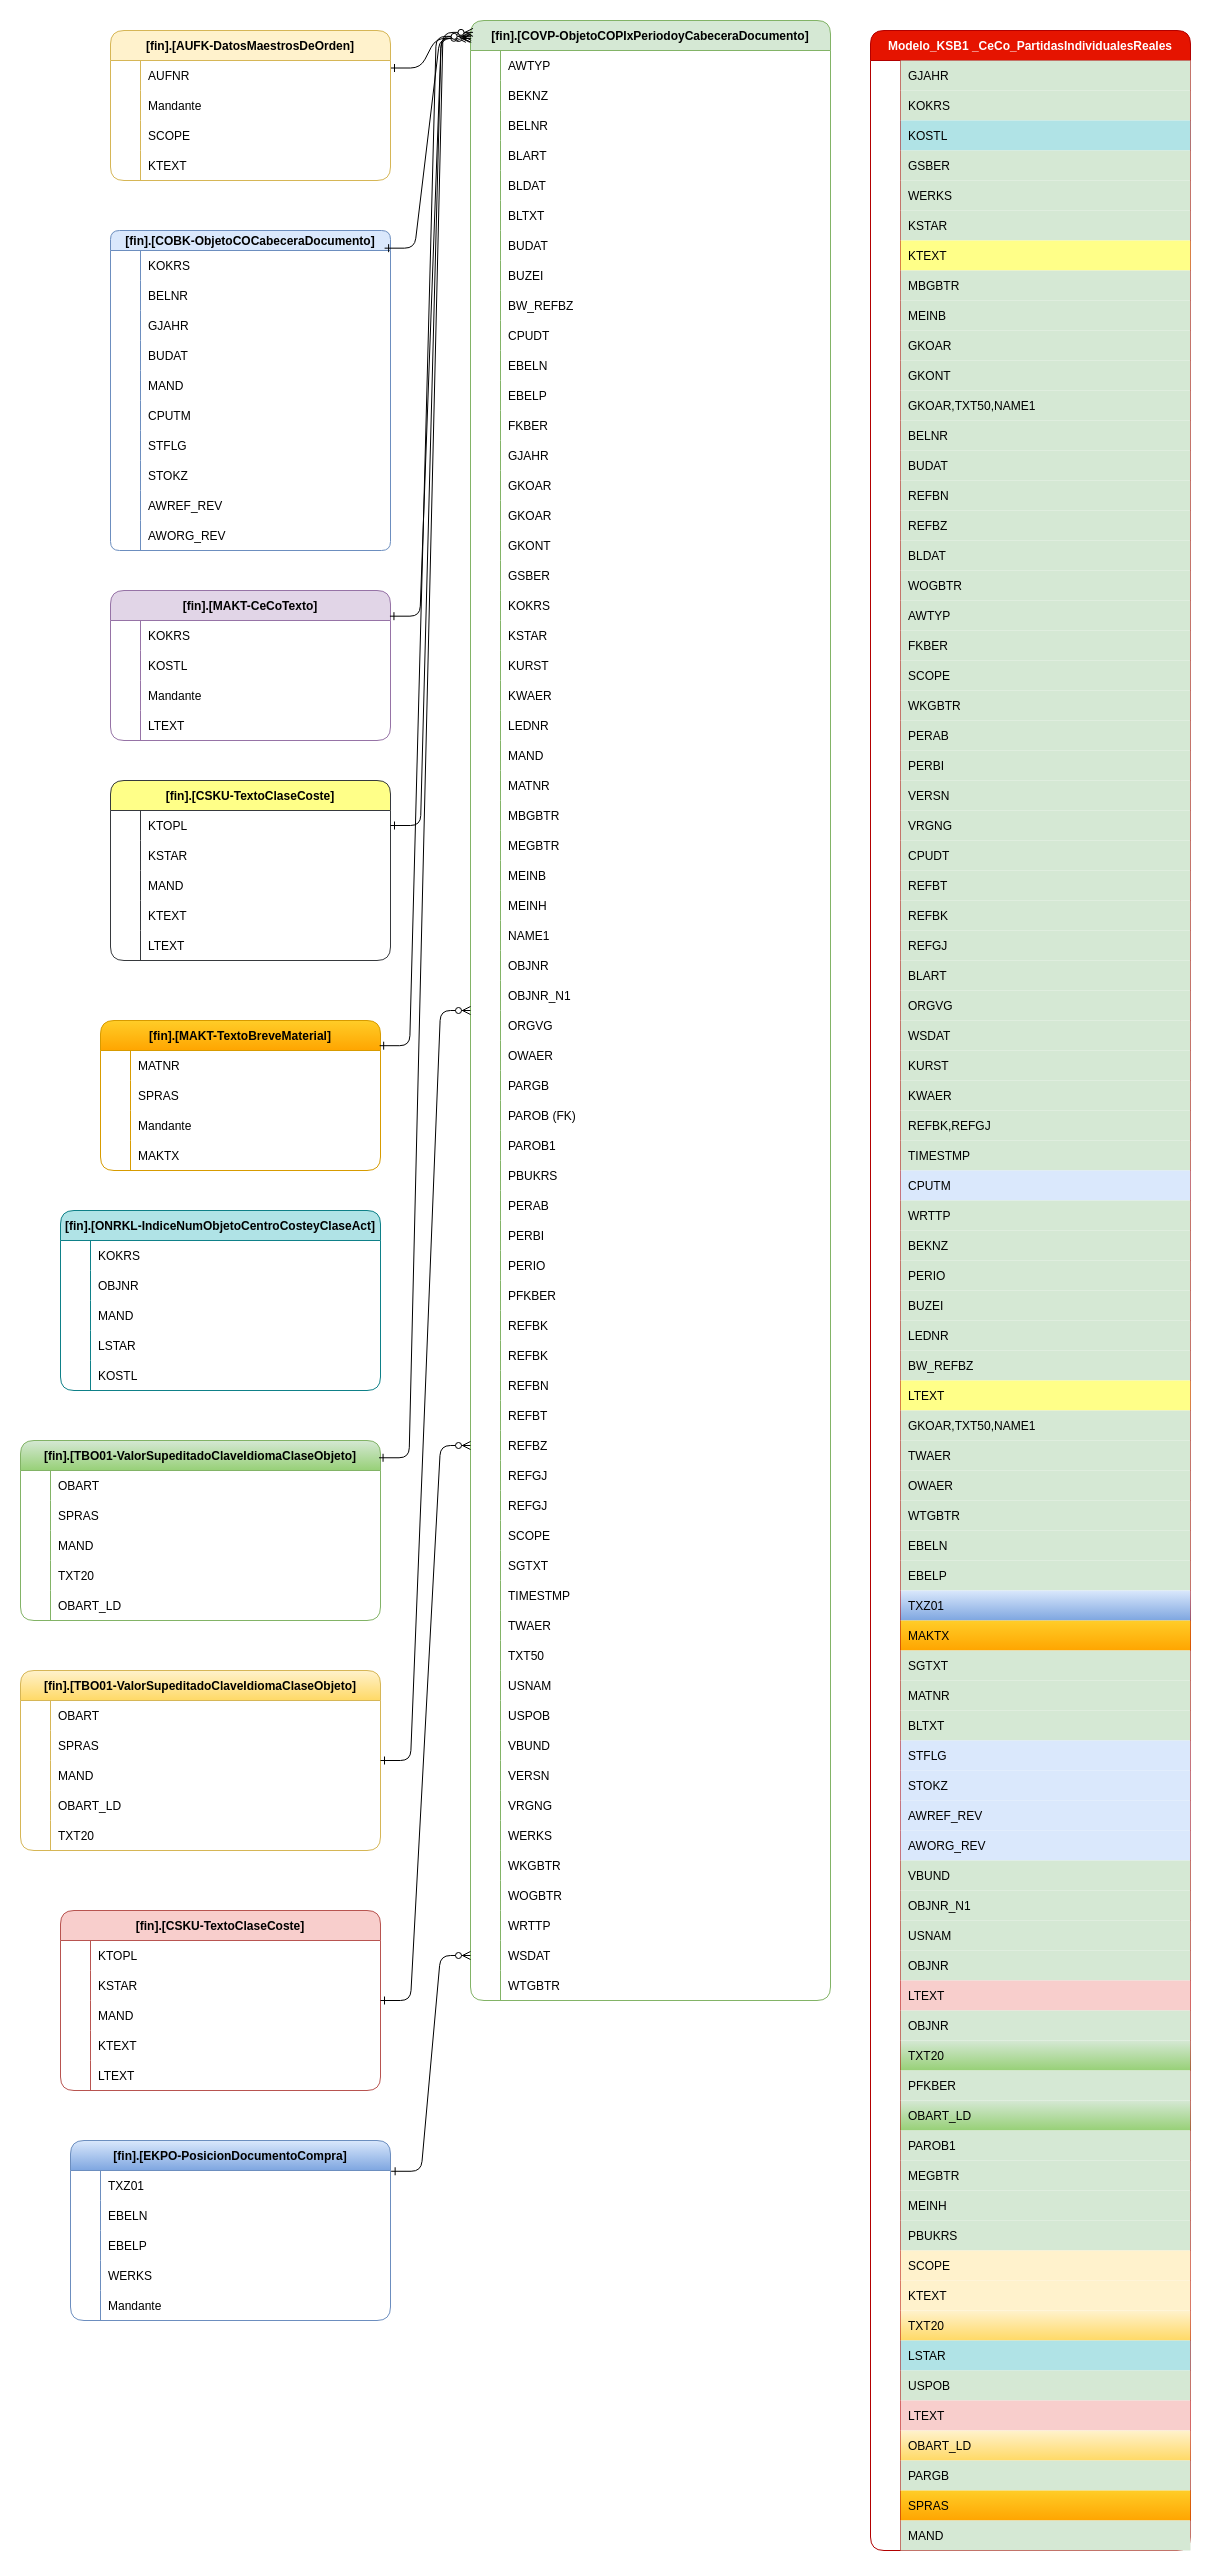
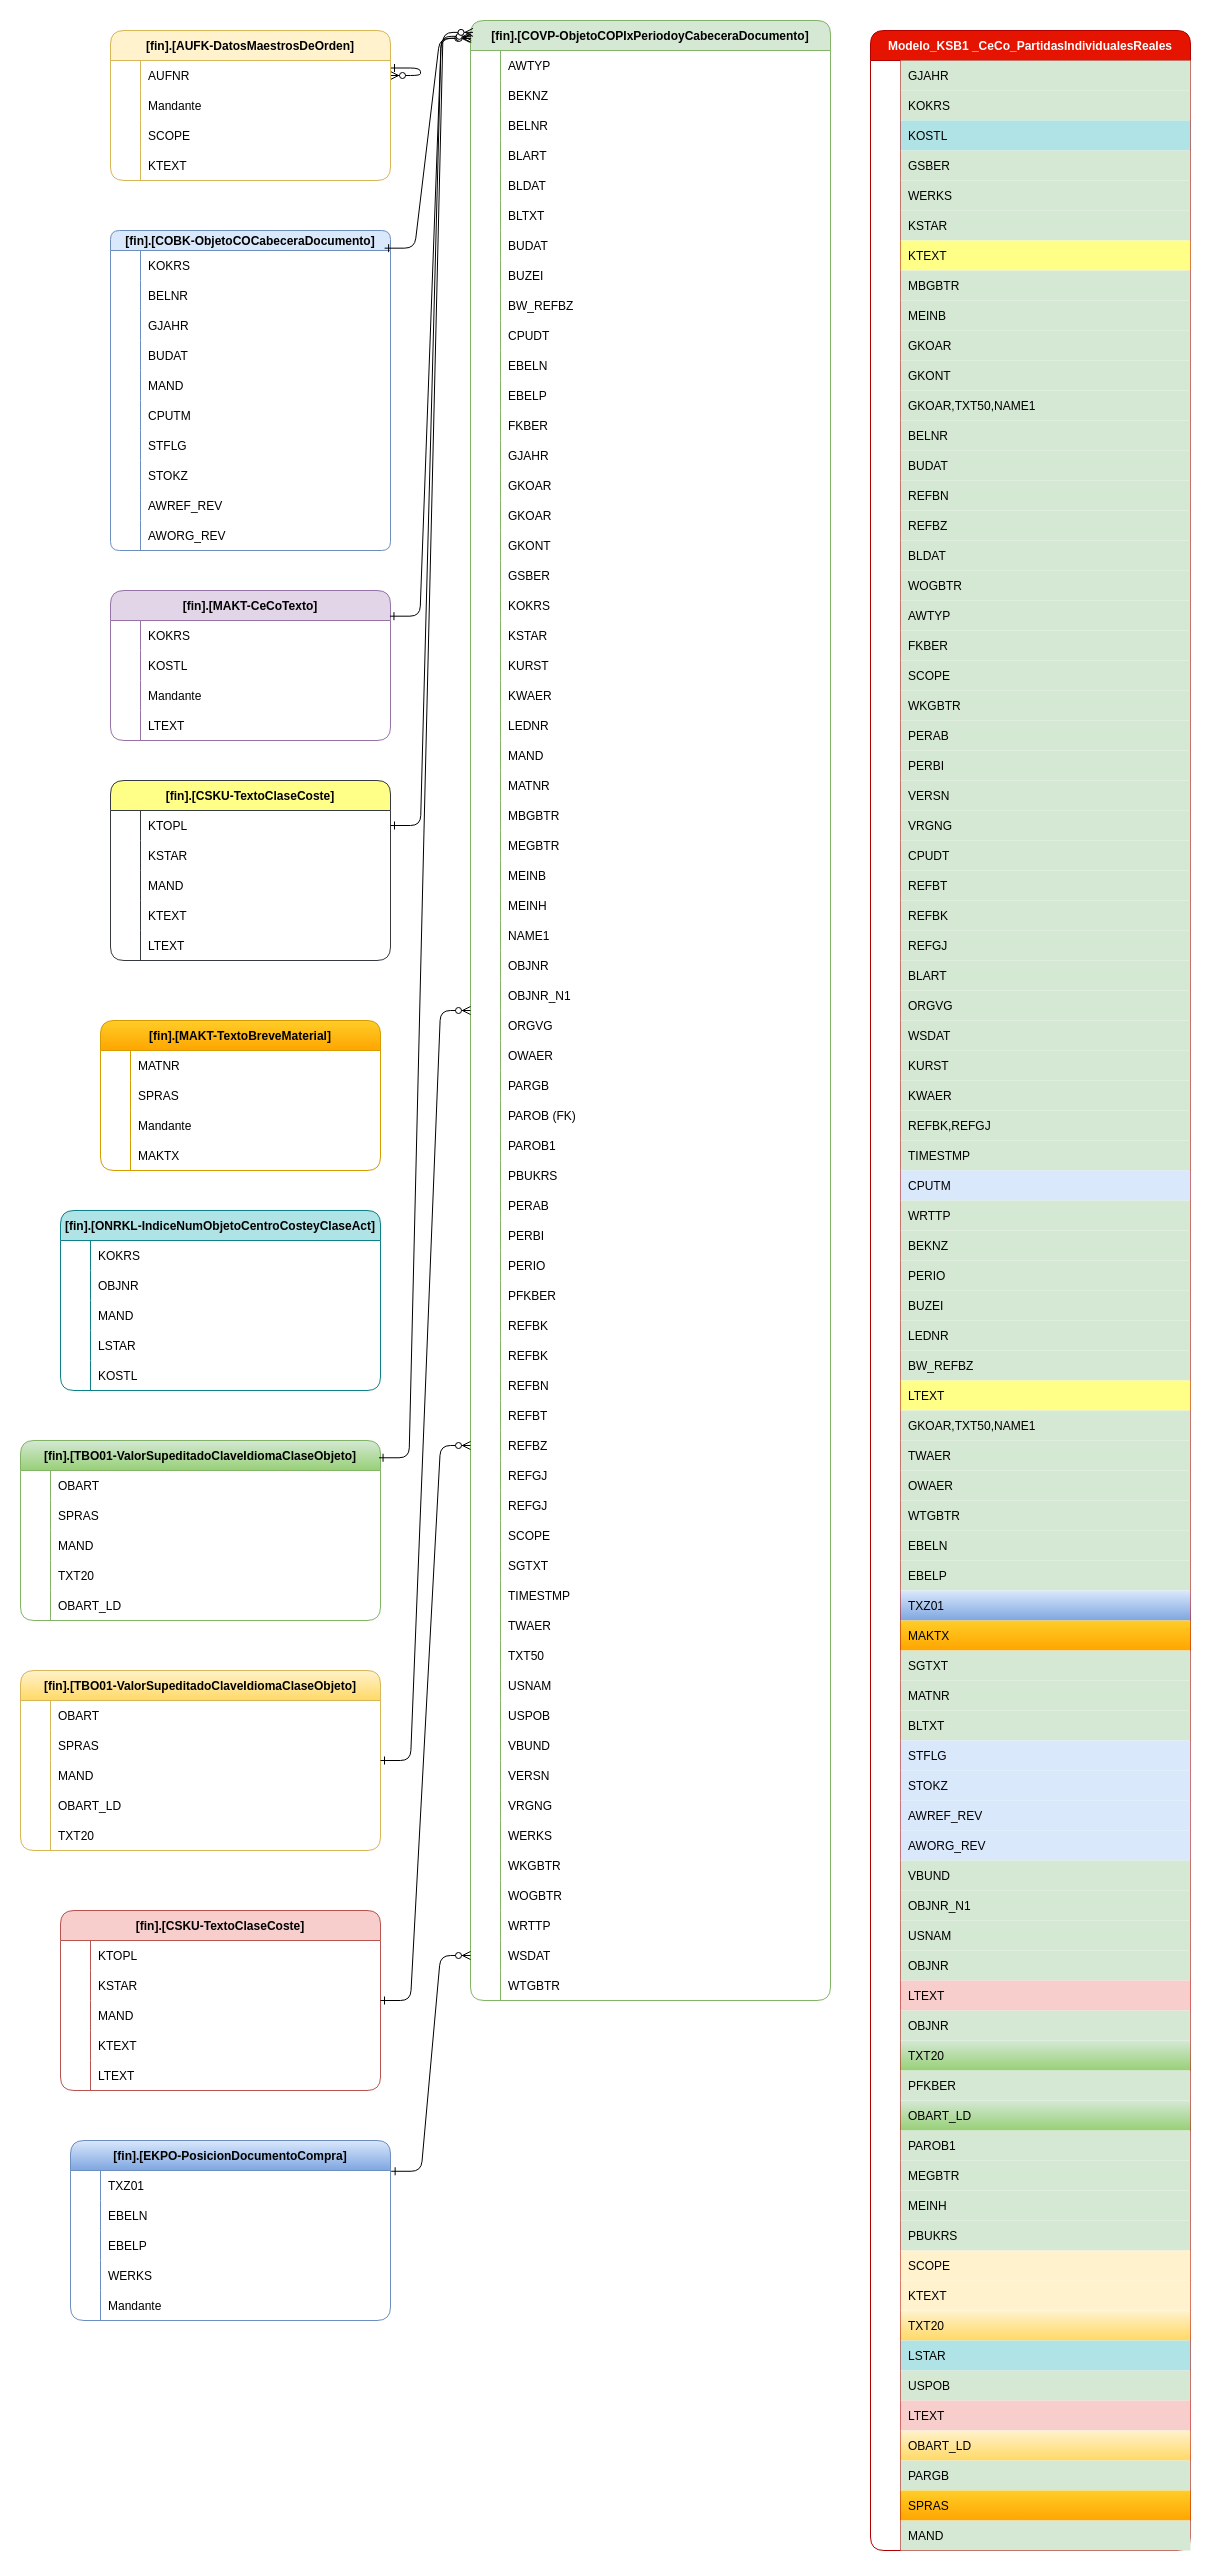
(427, 56) -> (412, 75)
(415, 838) -> none
